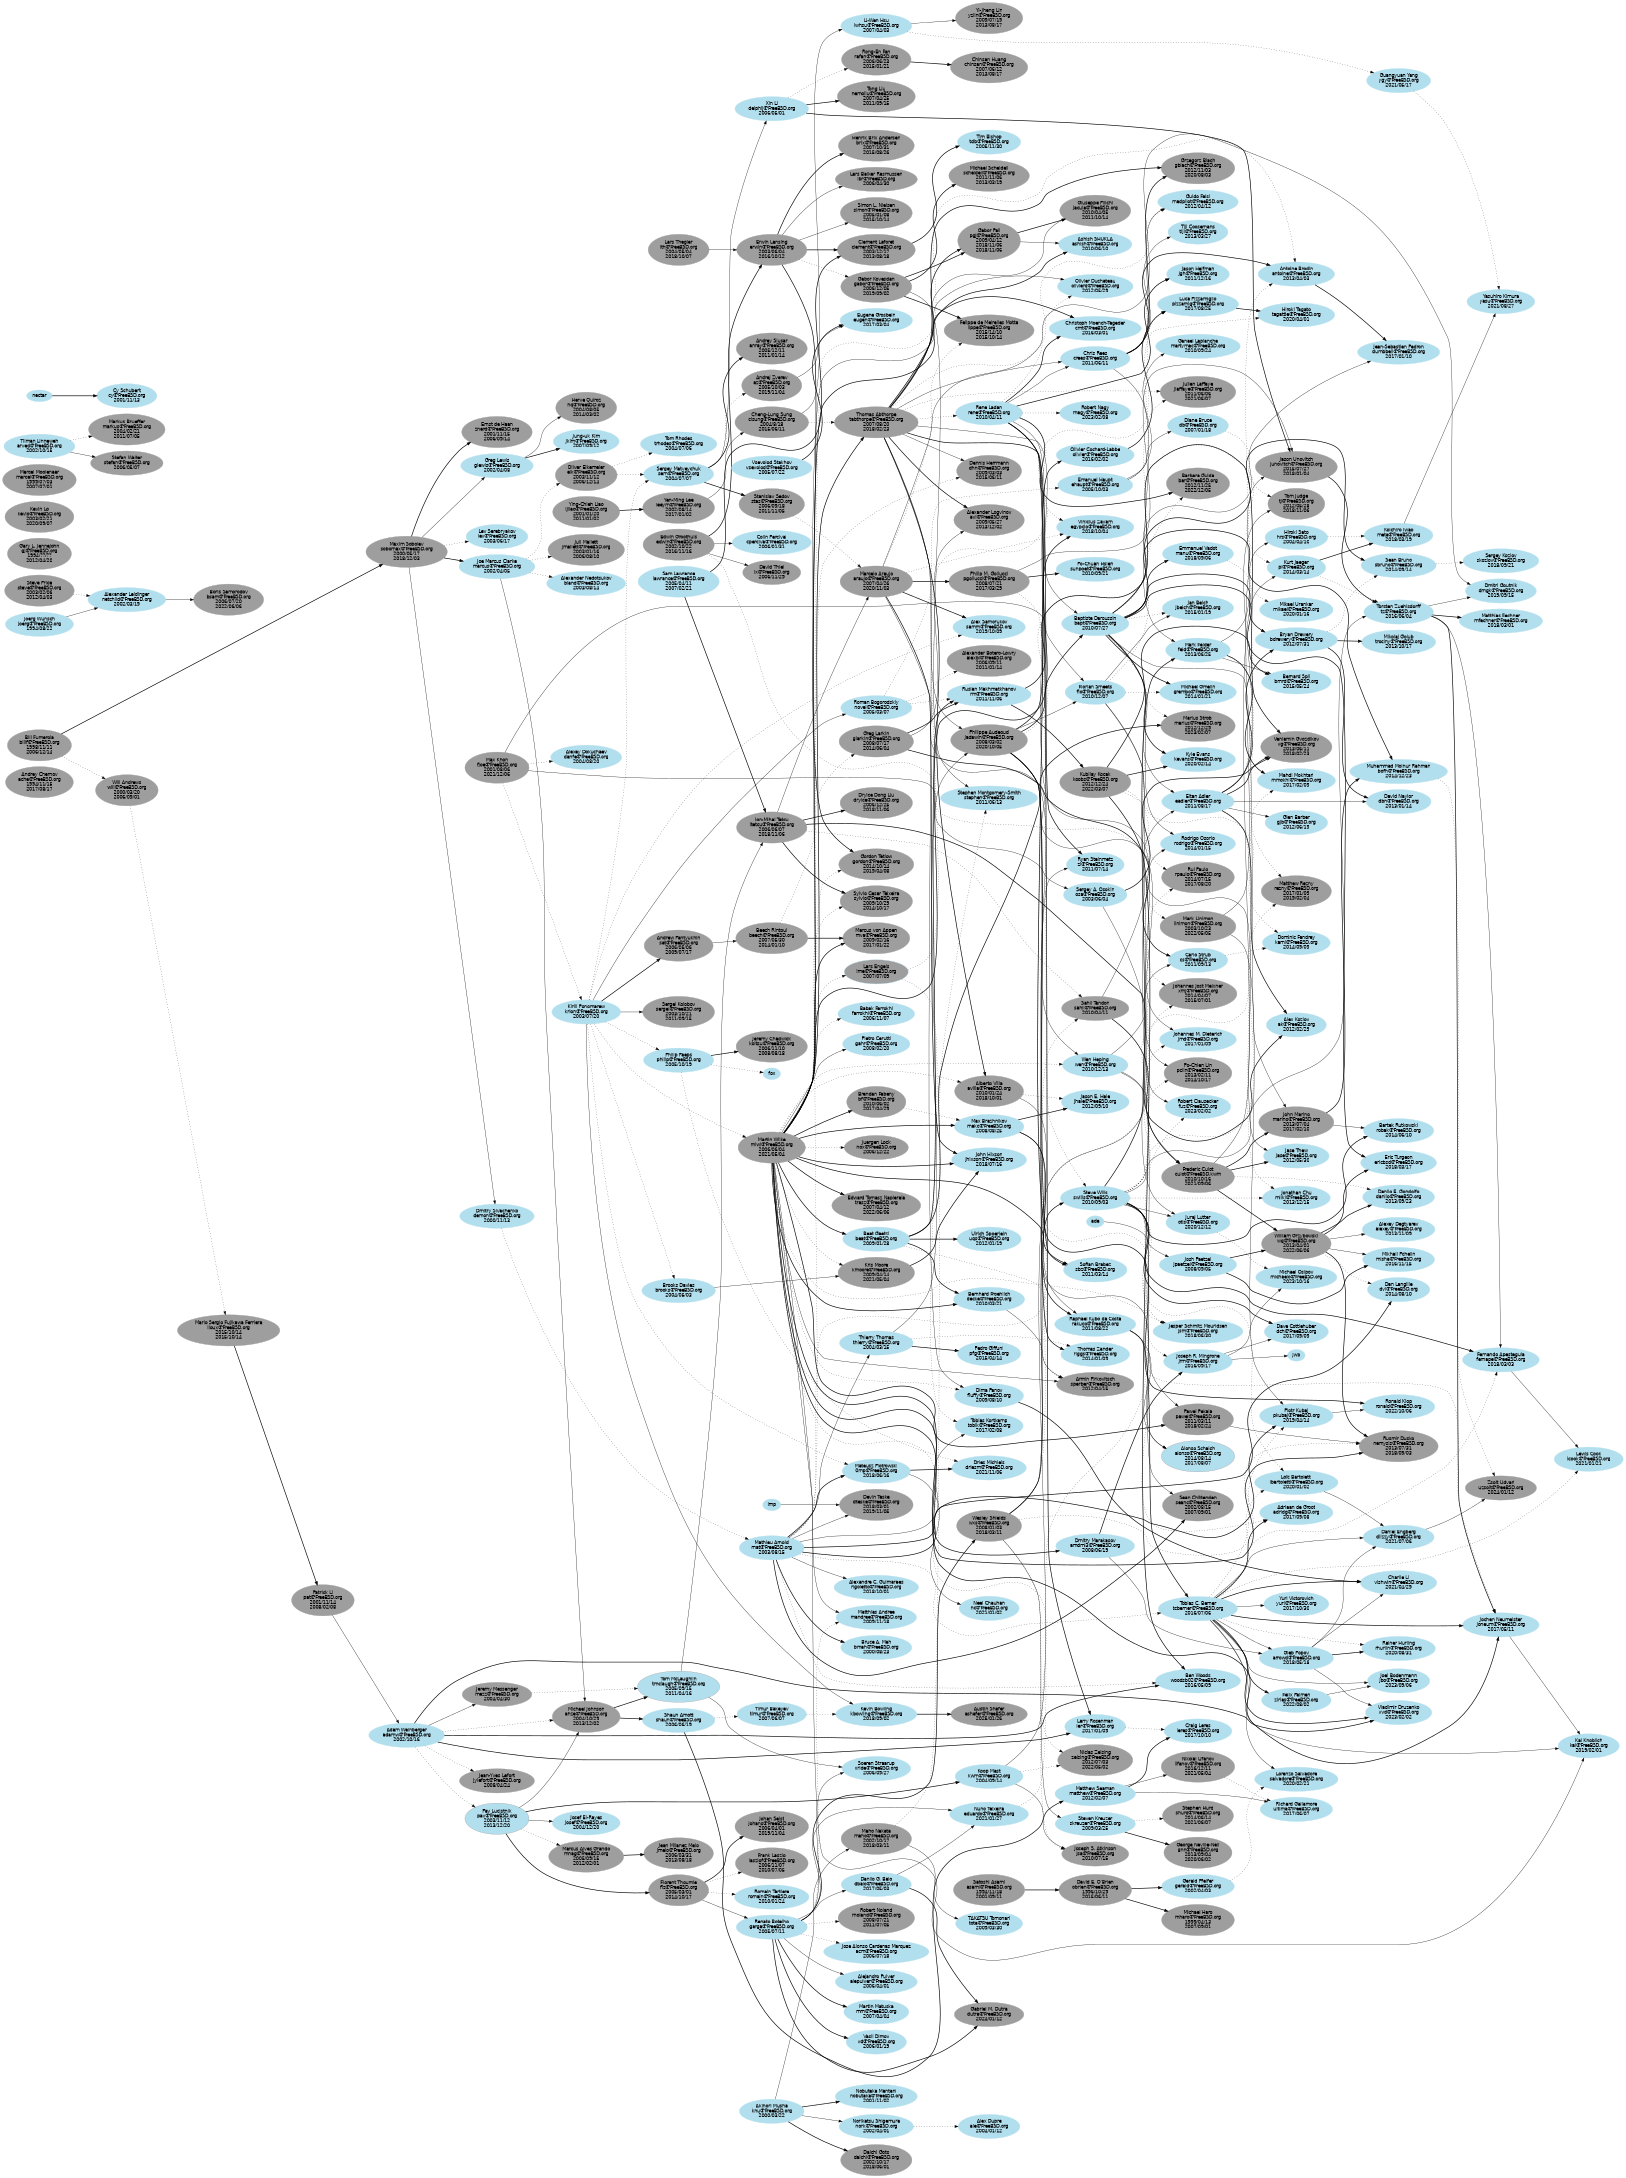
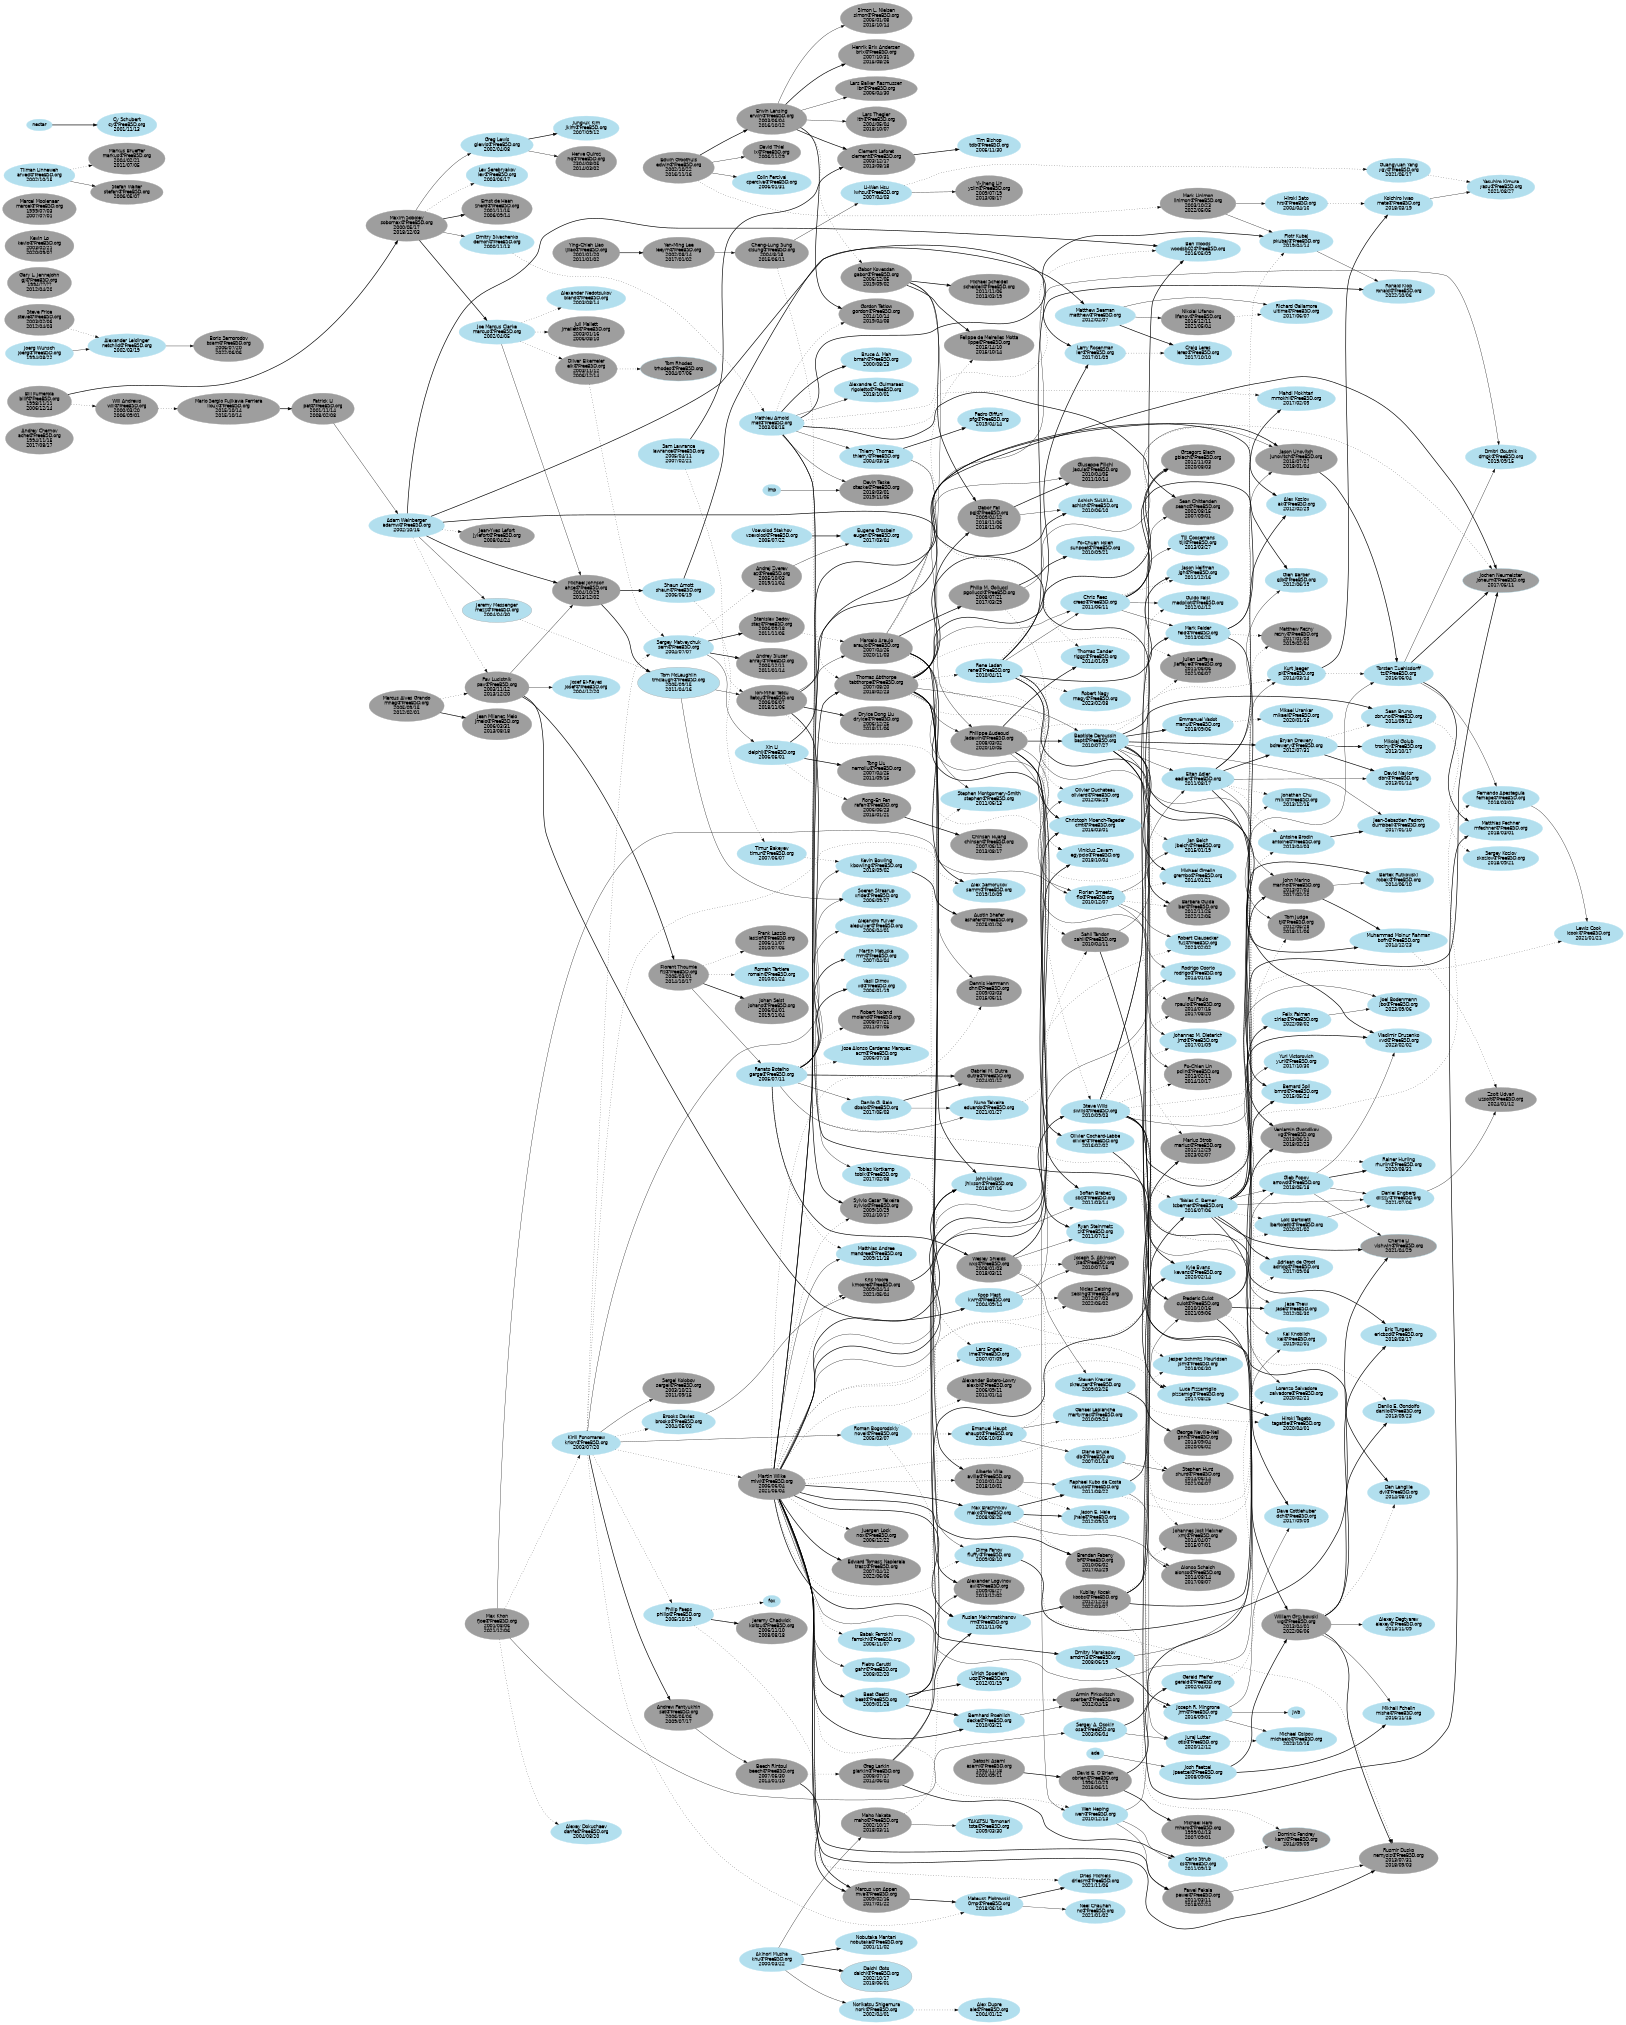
(721, 250) -> (825, 121)
(1157, 257) -> (1181, 482)
(586, 408) -> (586, 162)
(679, 444) -> (679, 369)
(932, 447) -> (937, 814)
(1252, 515) -> none
(1235, 662) -> (1249, 859)
(725, 703) -> (720, 580)
(1296, 943) -> (1296, 1840)
(876, 972) -> (989, 1355)
(931, 1114) -> (1044, 1537)
(1198, 1177) -> (1198, 1306)
(947, 1182) -> (940, 1330)
(933, 1231) -> (937, 1232)
(1265, 1309) -> (1410, 1759)
(989, 1354) -> (989, 420)
(838, 1361) -> none
(1198, 1456) -> (1198, 1575)
none -> (1141, 1466)
(822, 1489) -> (931, 1900)
(1399, 1583) -> (1399, 1246)
(1501, 1625) -> (1501, 581)
(1544, 1684) -> none
(497, 1694) -> (497, 610)
(496, 1726) -> (489, 562)
(497, 1819) -> (497, 687)
(539, 1837) -> (452, 697)
(876, 2160) -> (876, 1976)
